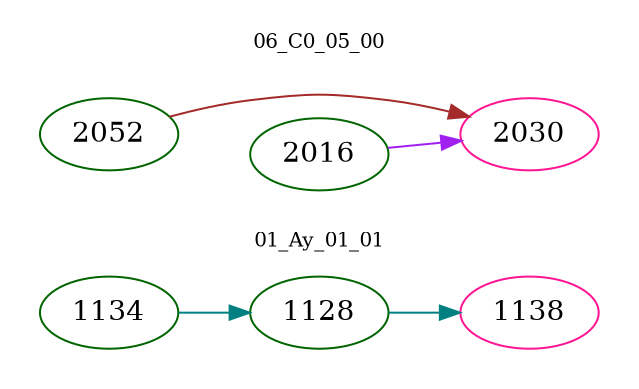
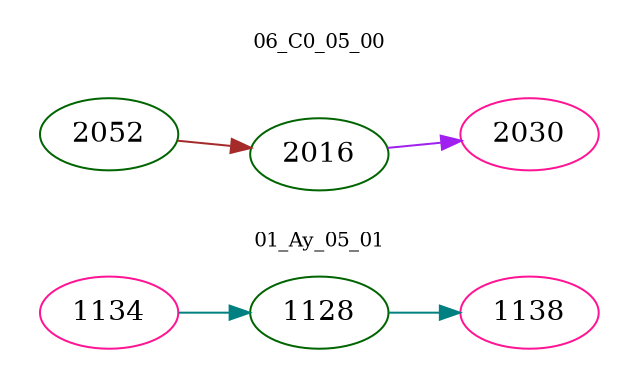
(309, 95) -> (204, 143)
(319, 242) -> (319, 242)
(109, 313) -> (109, 313)
